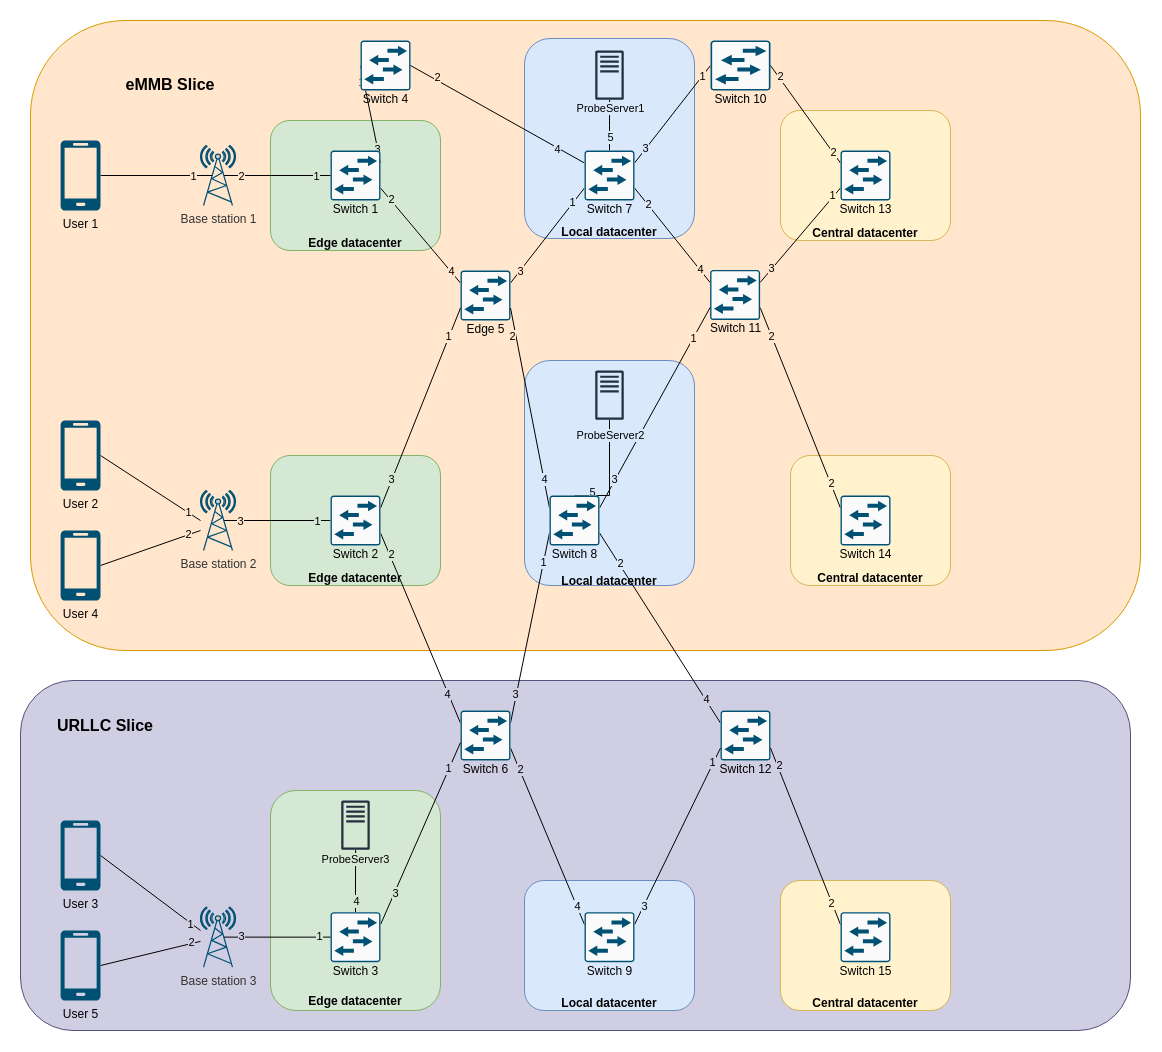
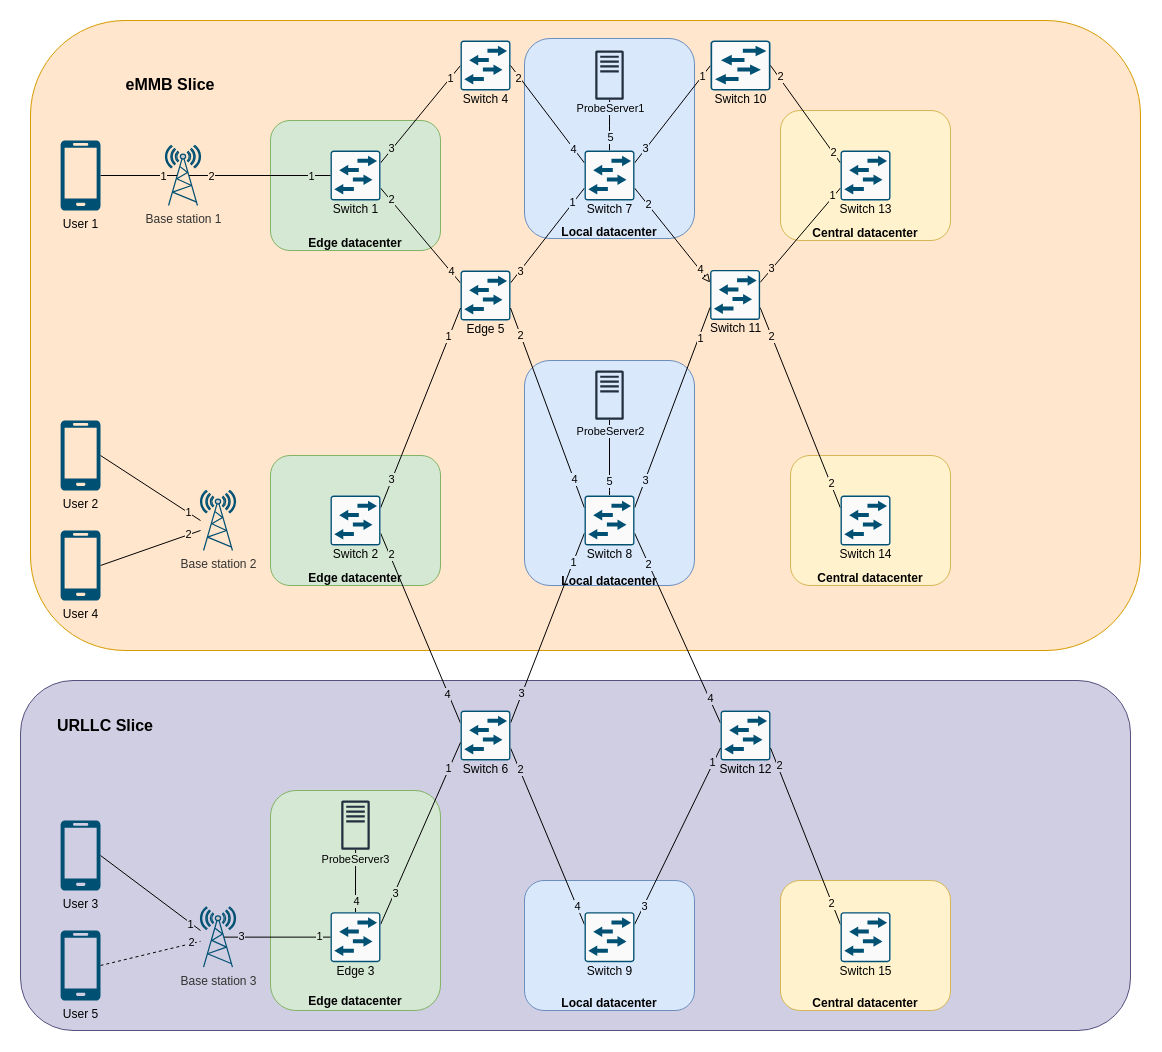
(386, 66) -> (486, 66)
(218, 176) -> (183, 176)
(706, 278) -> (704, 275)
(278, 521) -> none
(575, 521) -> (610, 521)
(151, 953) -> (151, 953)
(356, 972) -> (356, 972)
